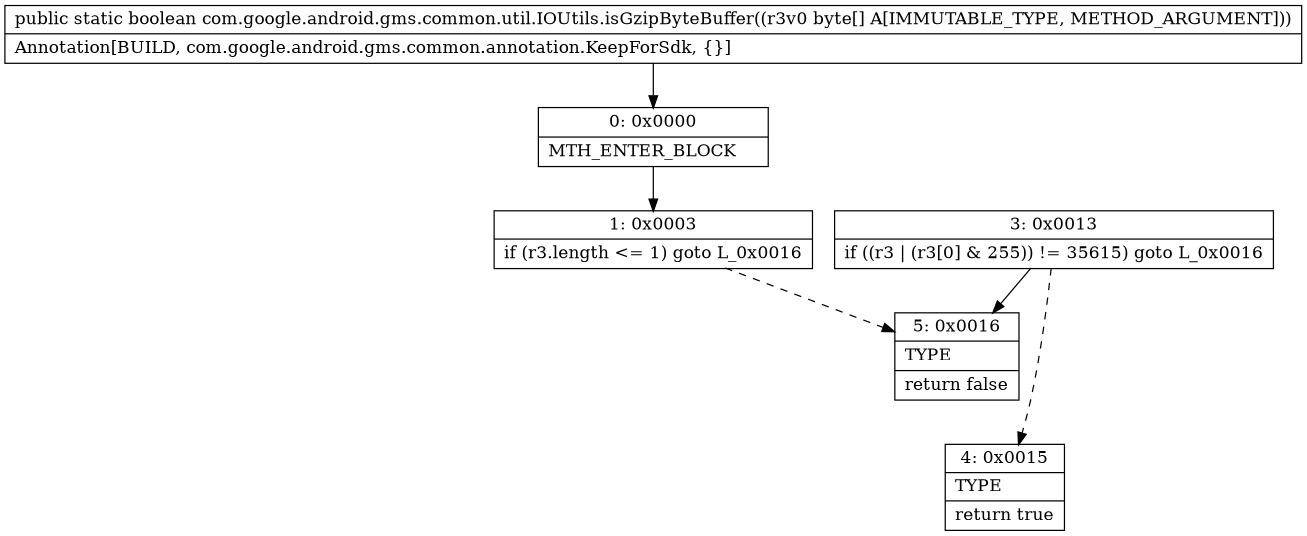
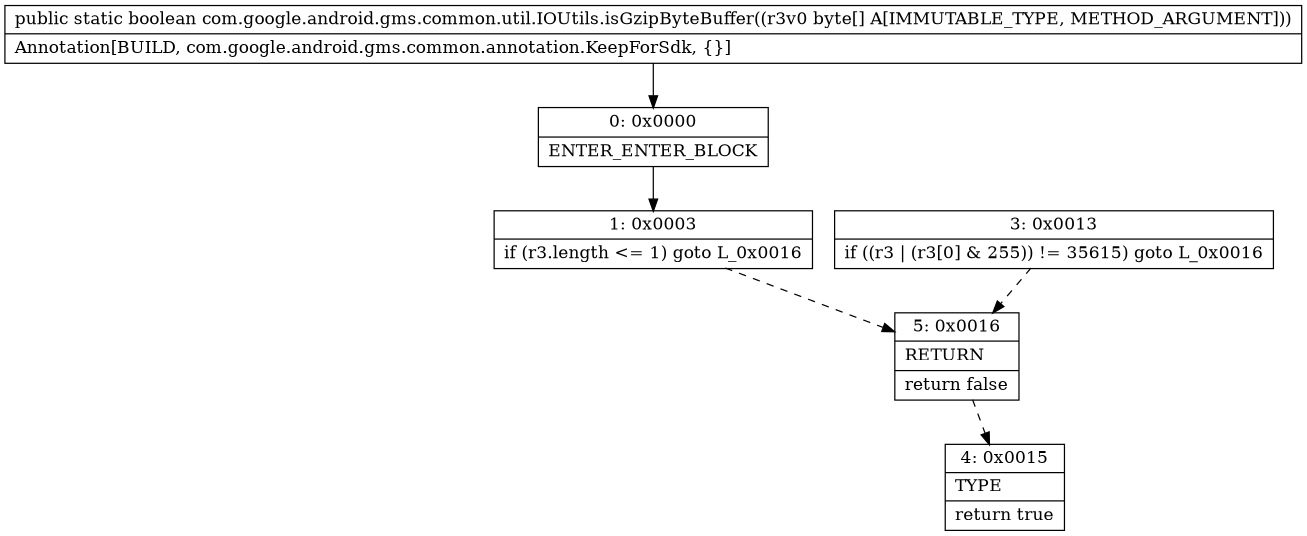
(643, 151) -> (653, 151)
(1016, 286) -> (1016, 286)
(1040, 351) -> (979, 416)
(929, 355) -> (945, 355)
